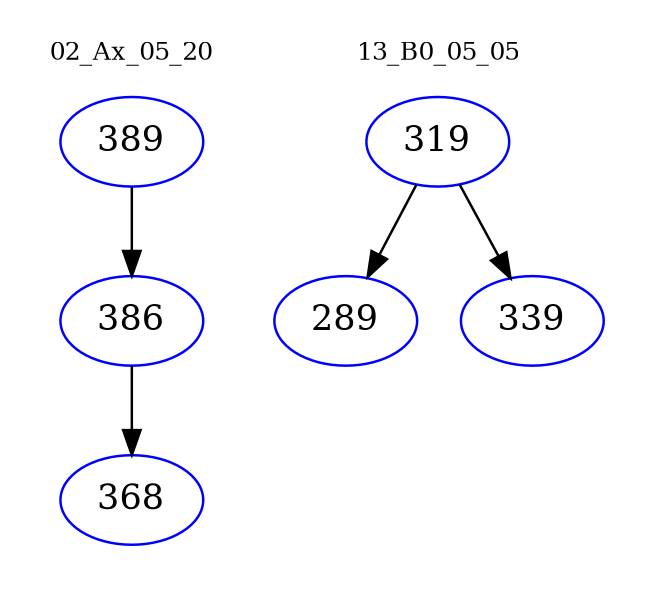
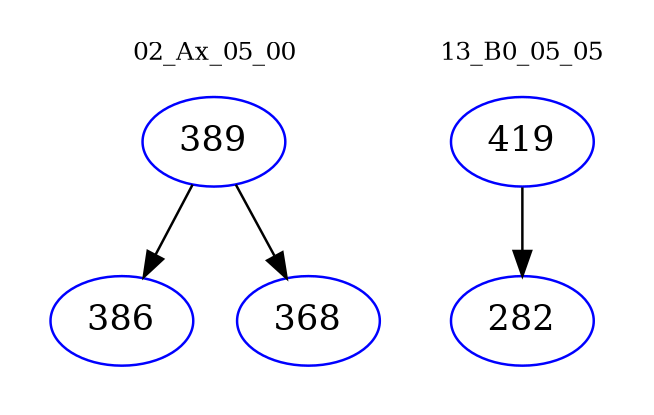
(132, 53) -> (215, 53)
(438, 142) -> (522, 142)
(346, 321) -> (522, 321)
(532, 321) -> none
(132, 398) -> (255, 220)
